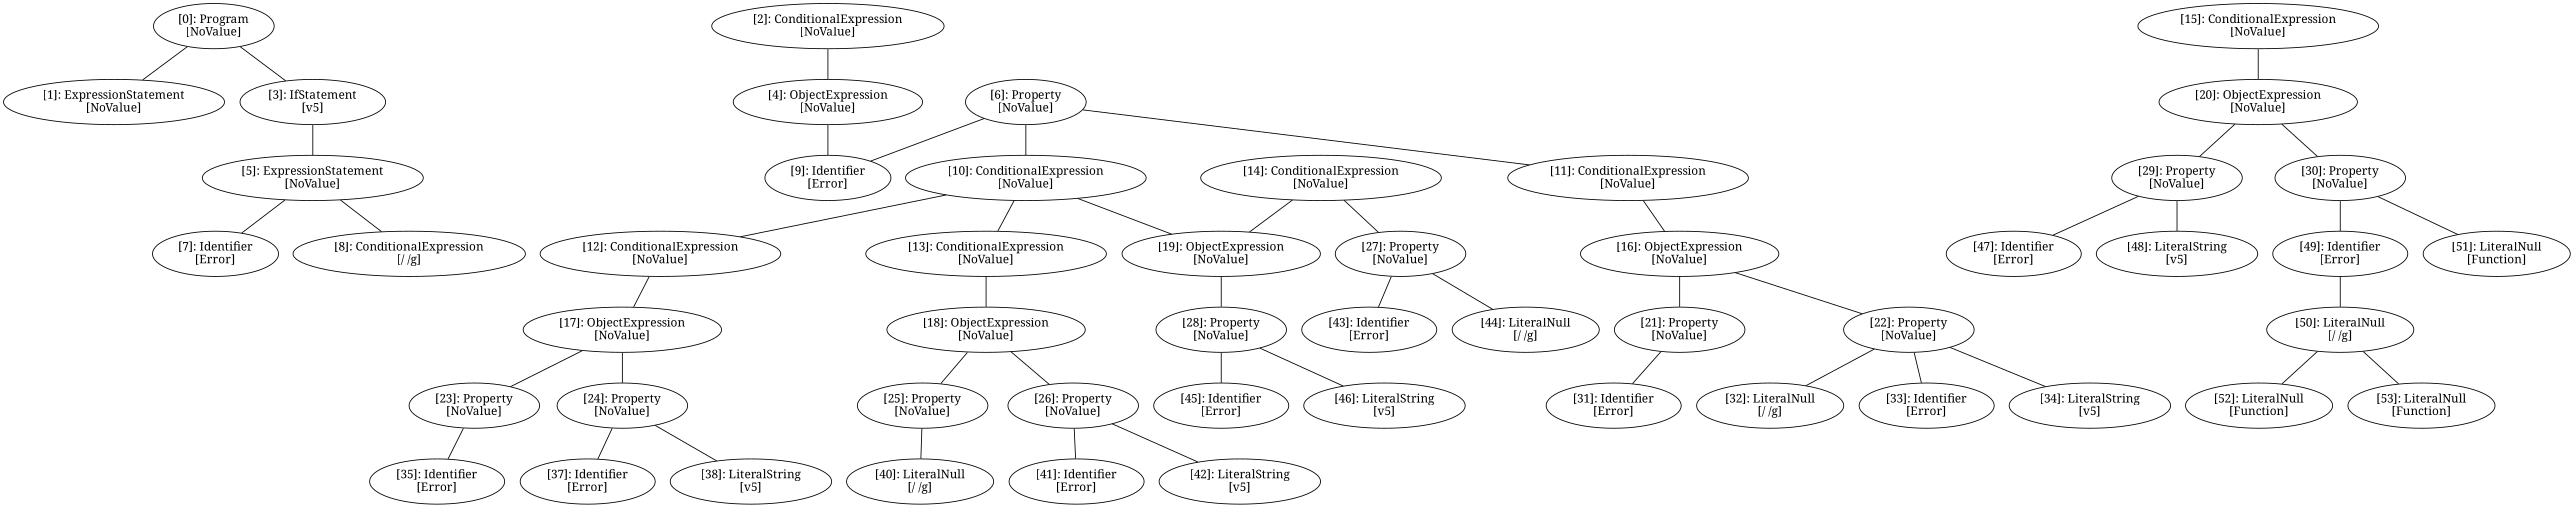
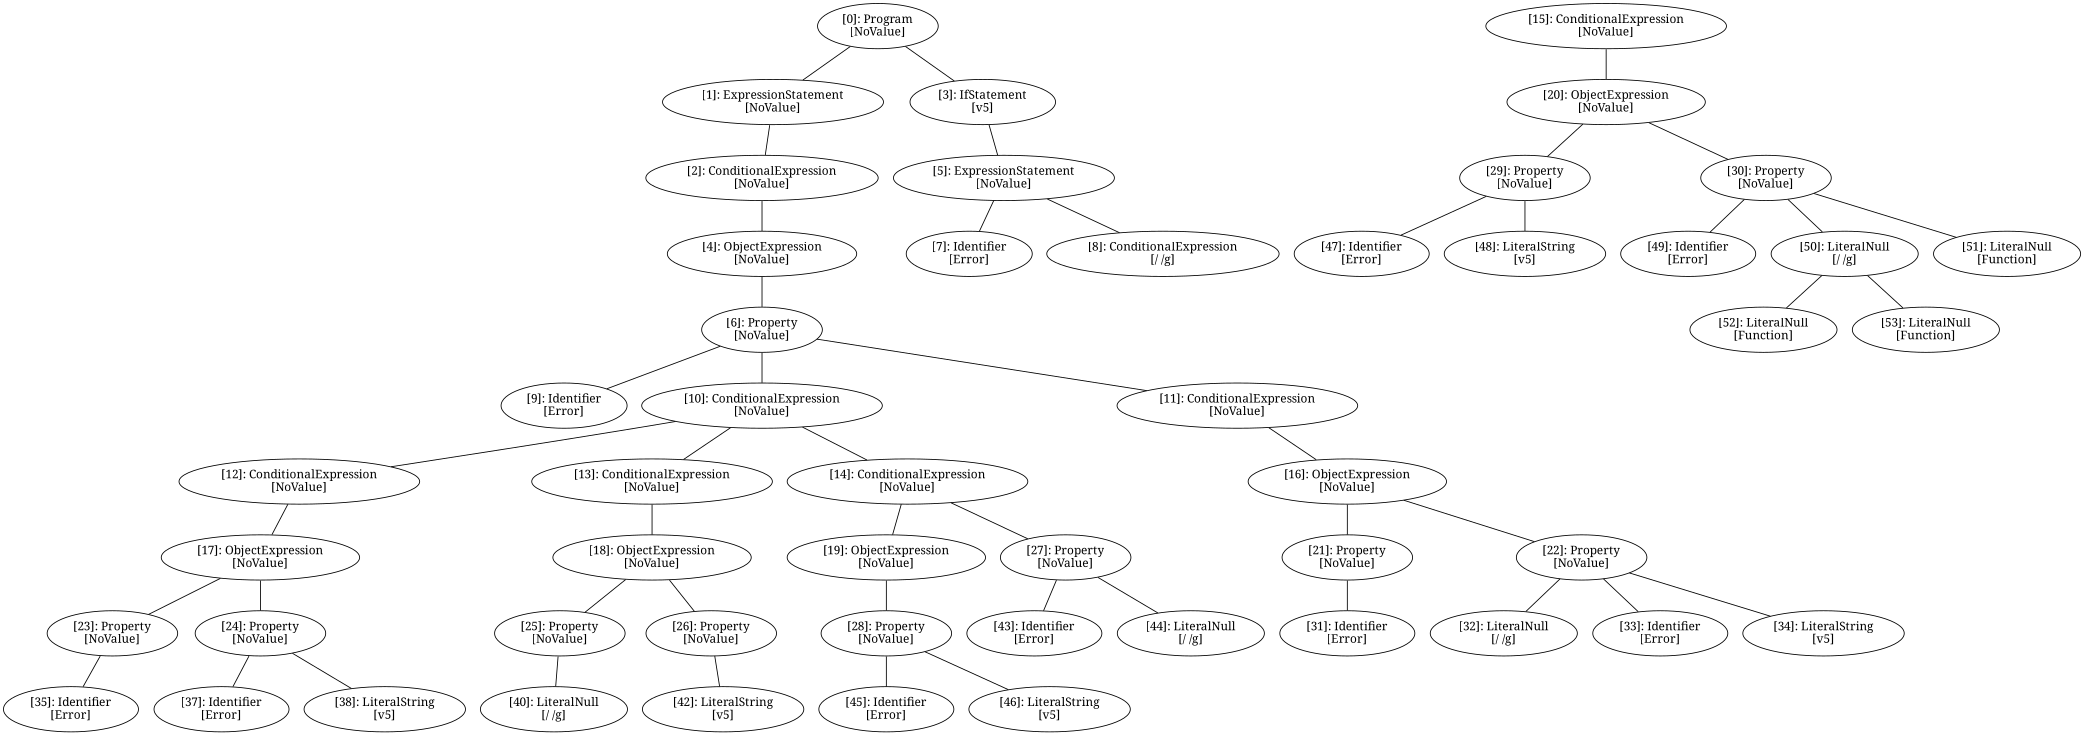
none -> (767, 140)
(828, 140) -> (762, 292)
(1125, 216) -> (835, 444)
(2340, 292) -> (1805, 216)
(1077, 482) -> none
